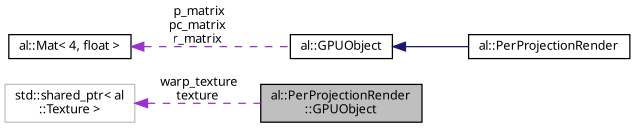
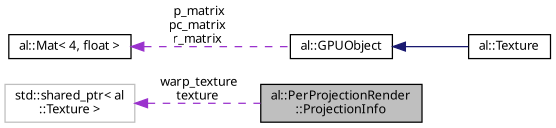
(549, 47) -> (510, 47)
(341, 103) -> (341, 103)
